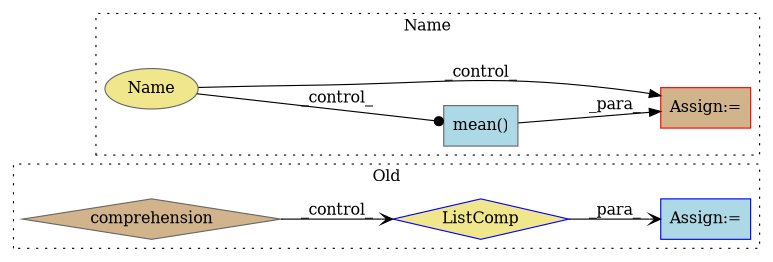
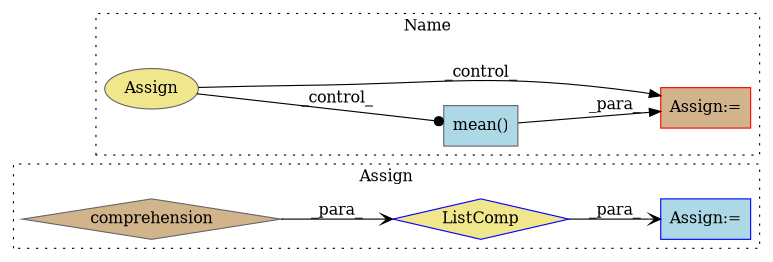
(152, 89) -> (152, 89)
(387, 177) -> (387, 177)
(337, 211) -> (337, 211)
